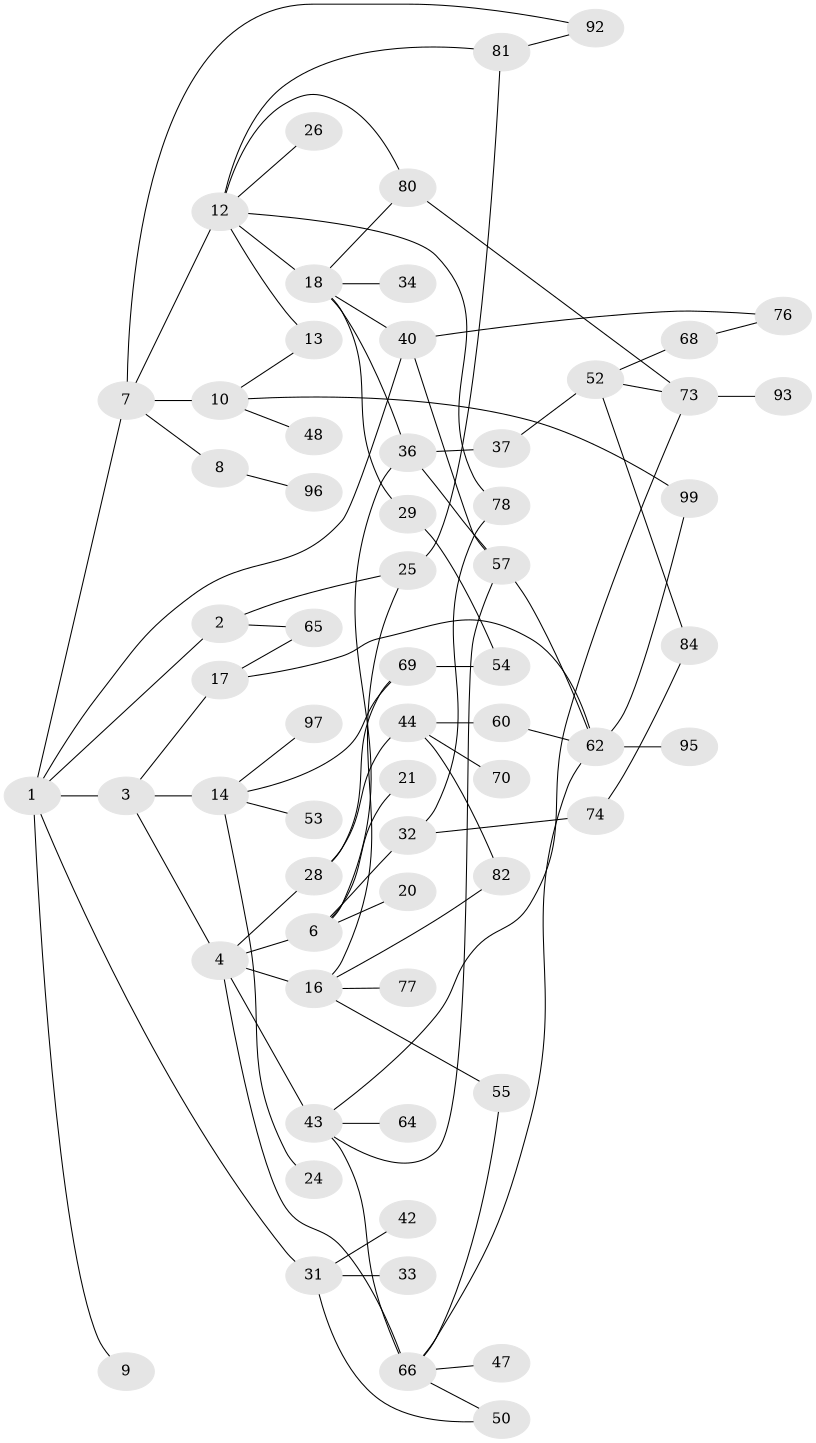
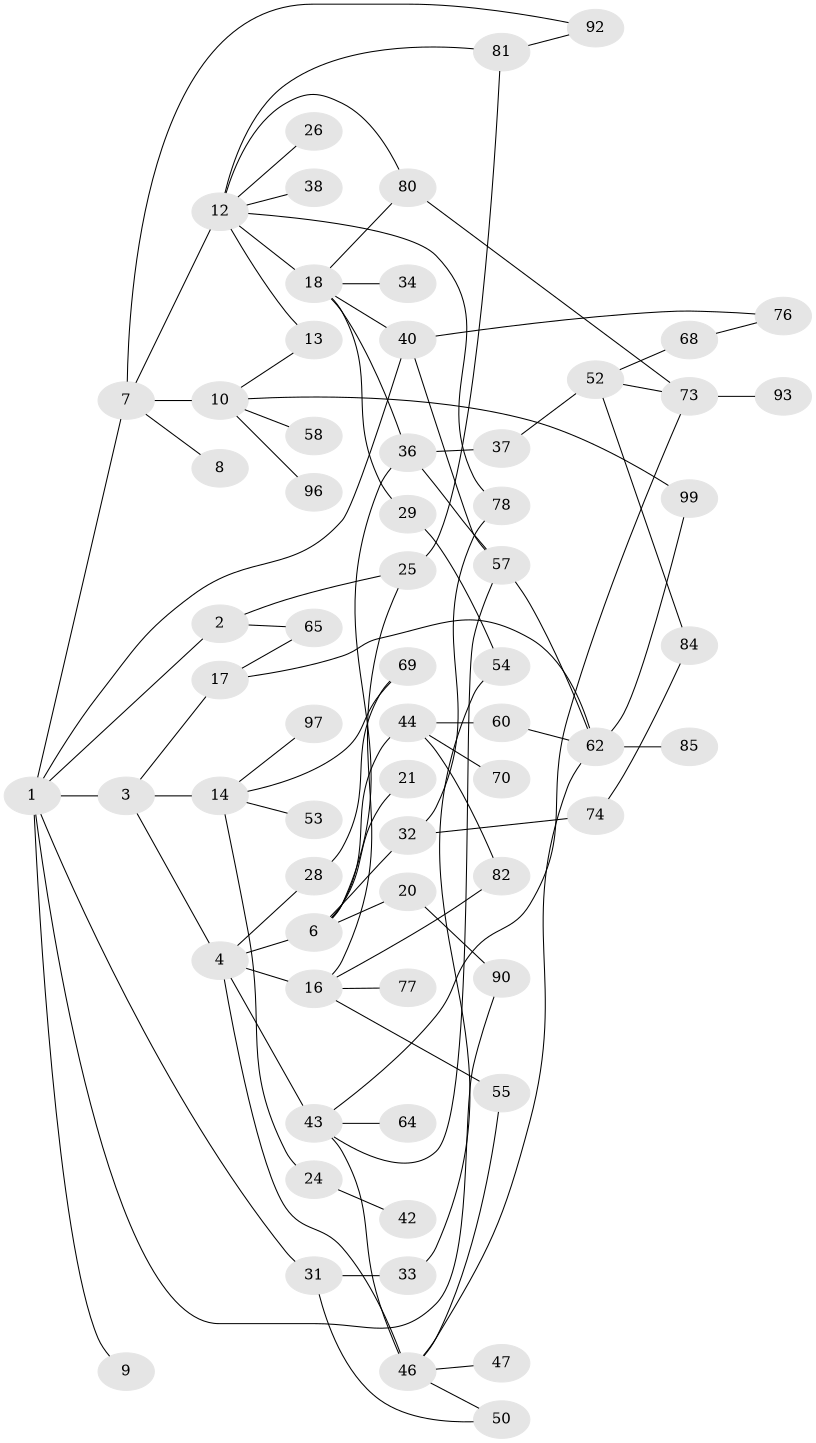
none -> (314, 188)
(314, 436) -> (314, 436)
(267, 480) -> (267, 447)
(448, 667) -> (452, 956)
(689, 747) -> (689, 747)
(361, 800) -> (361, 828)
none -> (502, 978)
(361, 1247) -> (353, 1196)
(408, 1372) -> (408, 1372)
